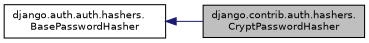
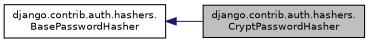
(85, 21) -> (85, 21)
